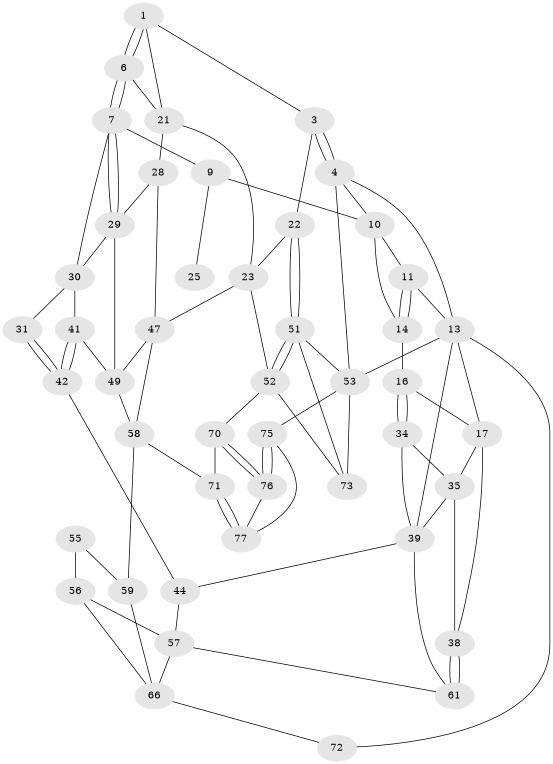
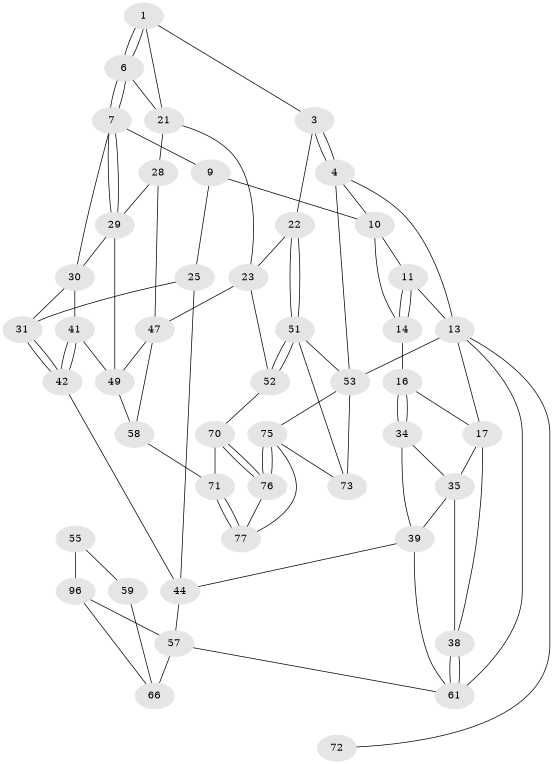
none -> (106, 299)
none -> (187, 434)
(309, 434) -> (307, 461)
(435, 434) -> (522, 513)
(131, 516) -> none
(76, 591) -> (76, 591)
(246, 722) -> none
